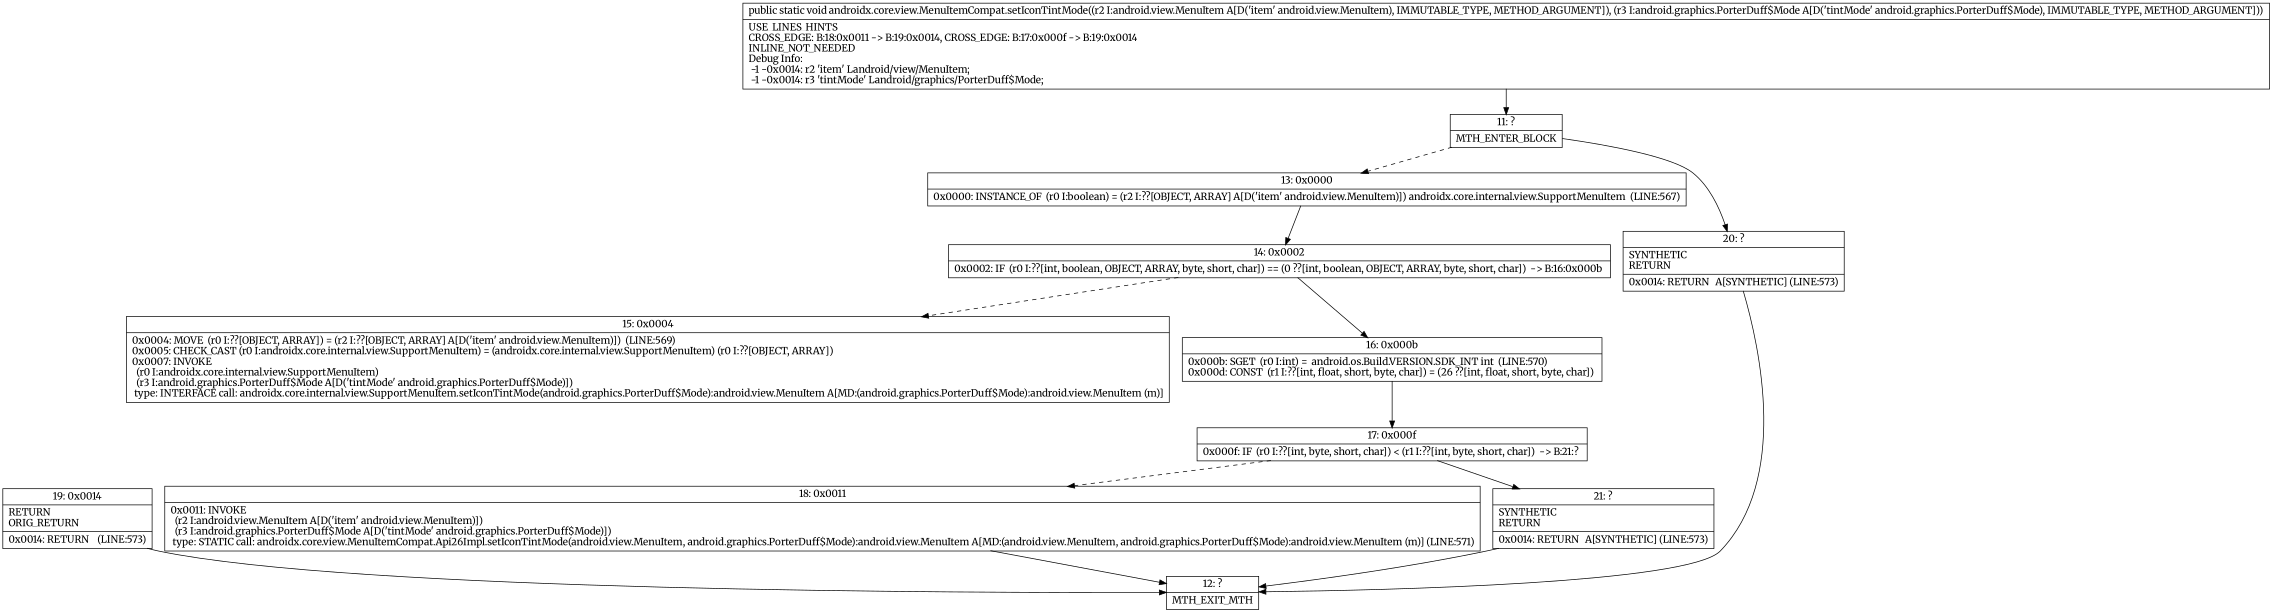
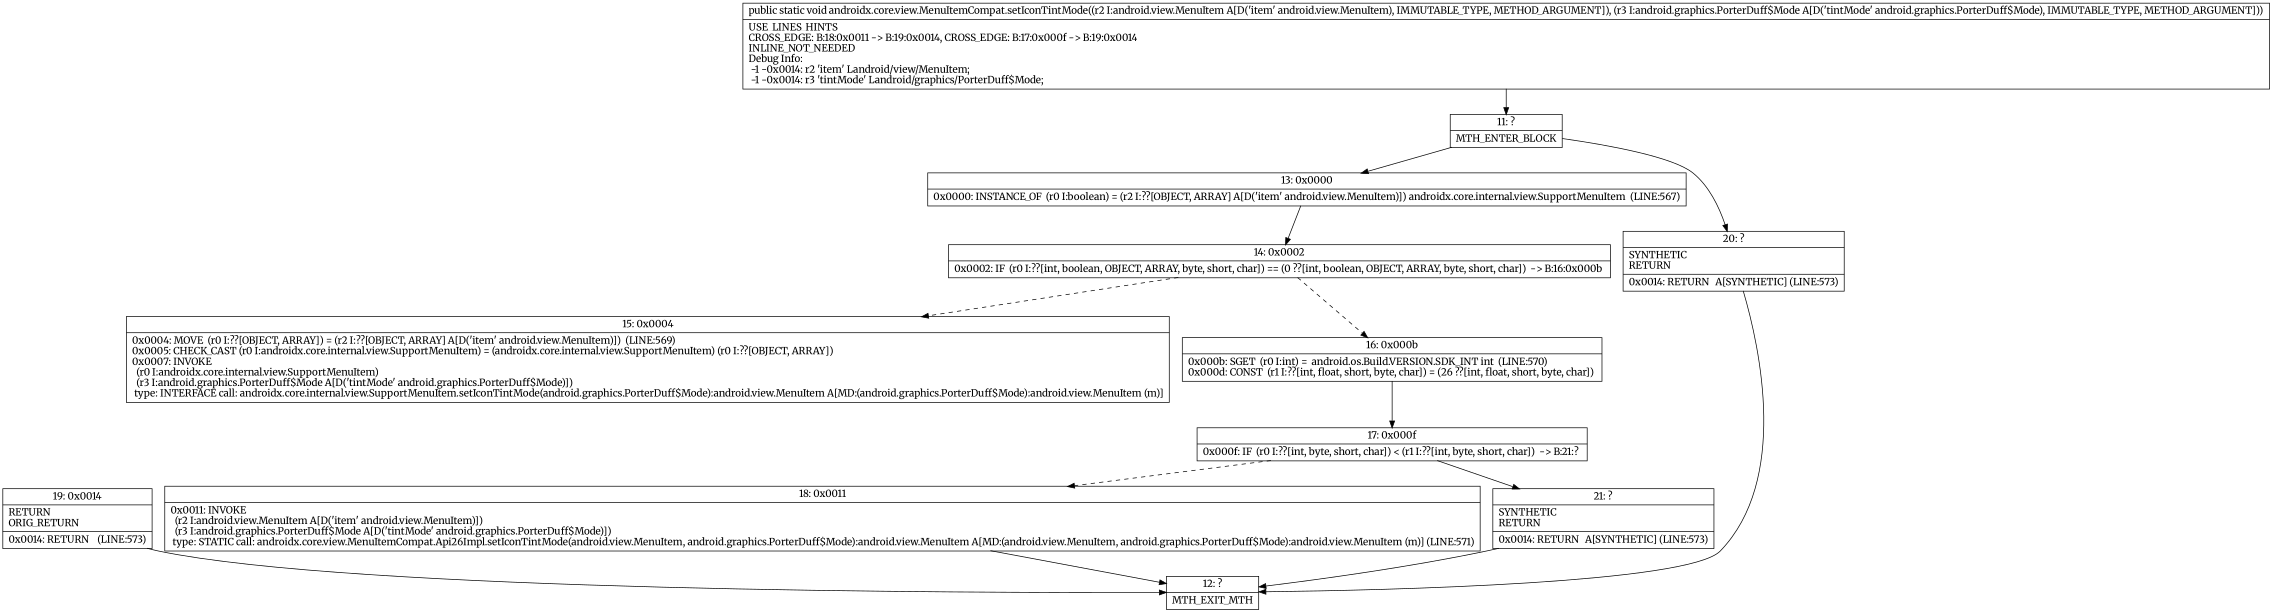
(1410, 159) -> (1410, 159)
(1330, 305) -> (1330, 305)
